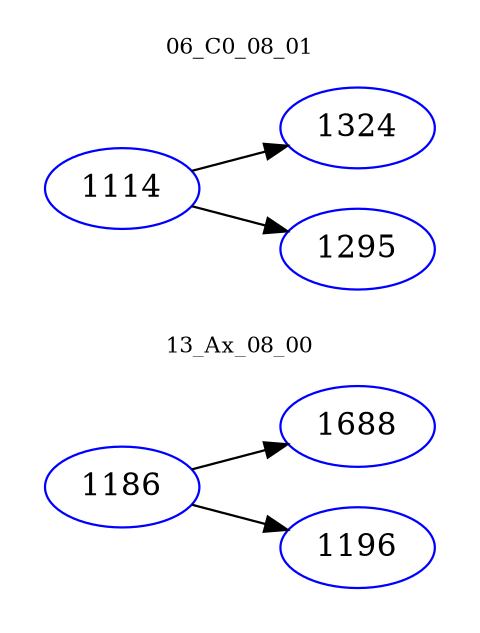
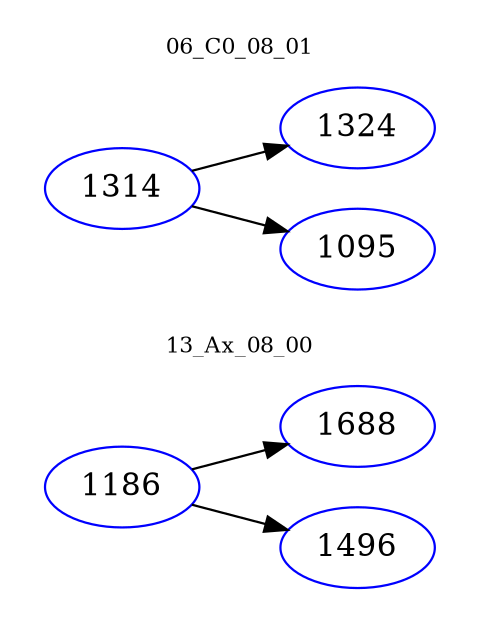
(122, 189) -> (122, 189)
(358, 249) -> (358, 249)
(358, 548) -> (358, 548)
